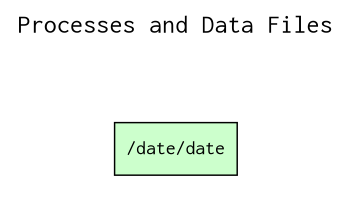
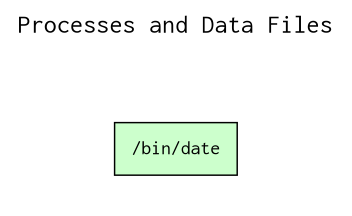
(176, 149) -> (176, 149)
